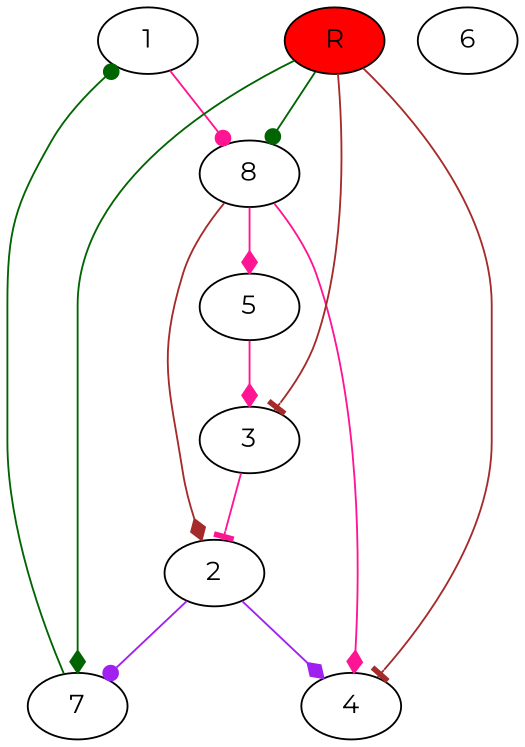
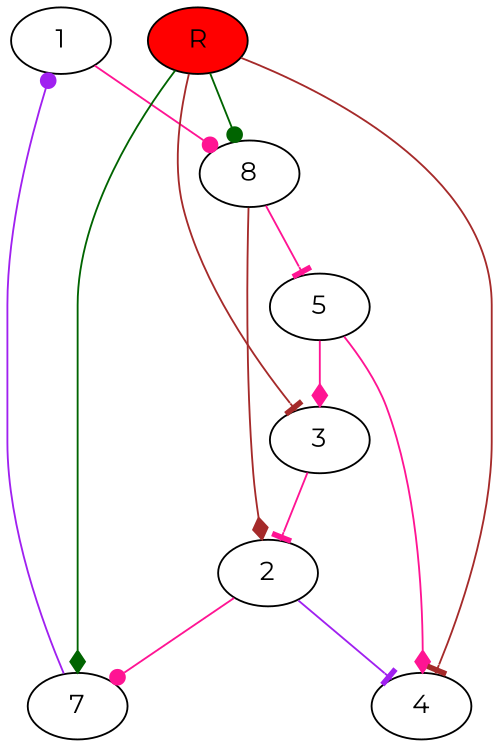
(468, 41) -> none
(250, 229) -> (282, 236)
(7, 365) -> (7, 383)
(349, 419) -> (408, 486)
(275, 632) -> (341, 637)
(152, 634) -> (179, 635)
